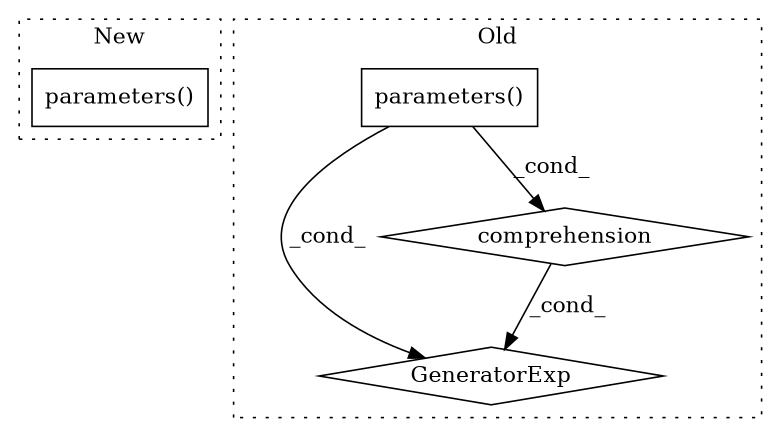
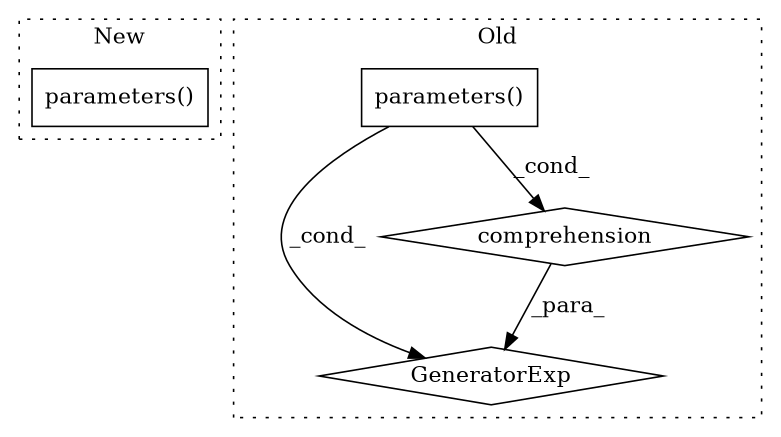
(568, 306) -> (568, 306)
